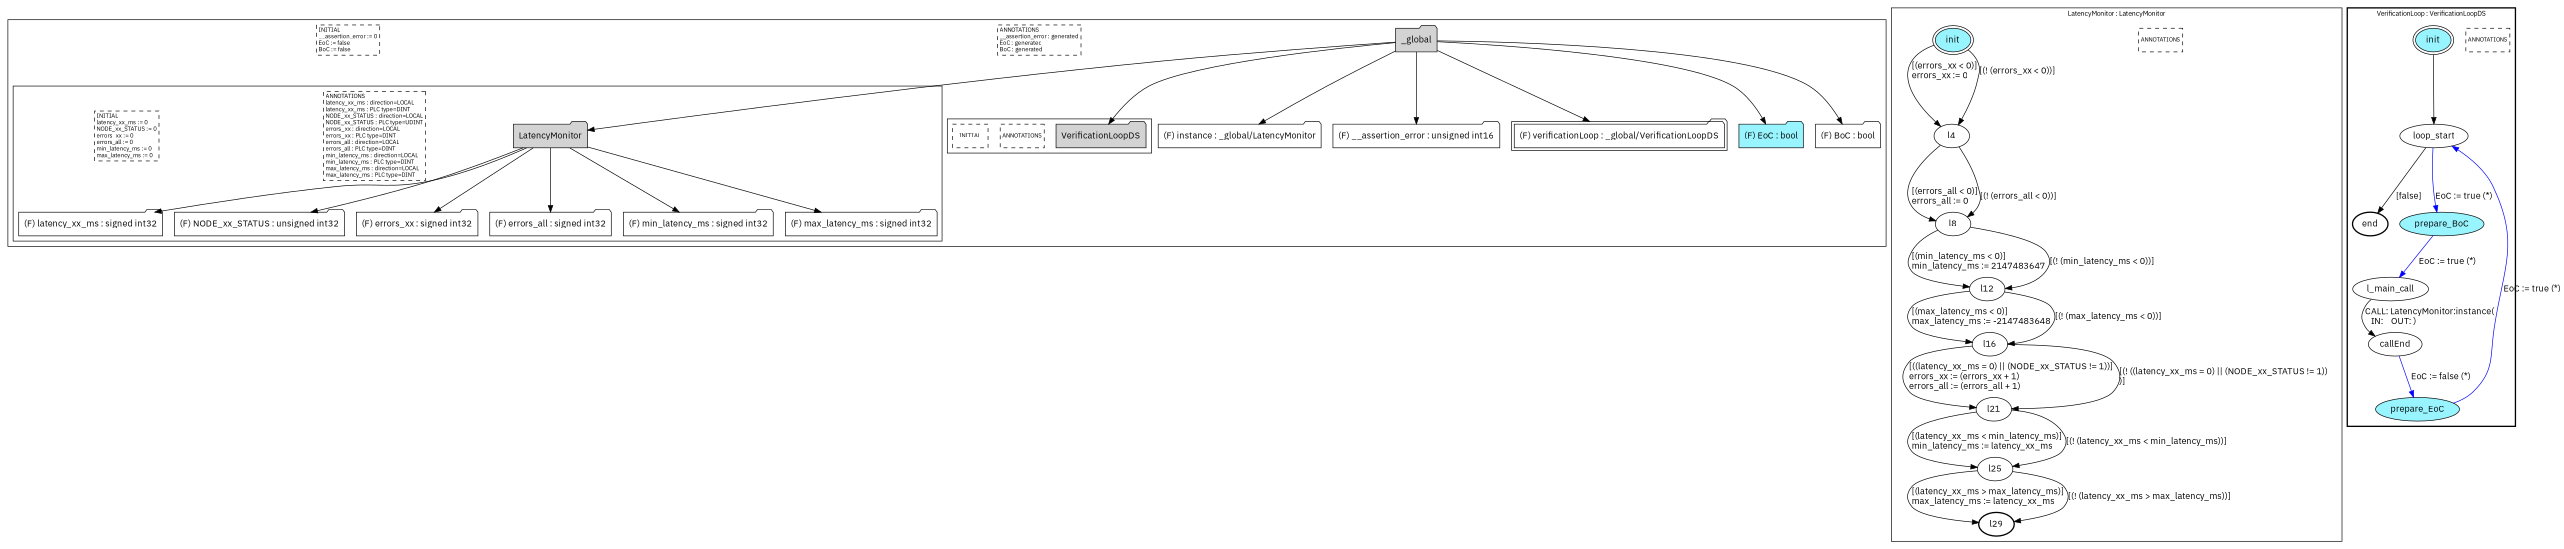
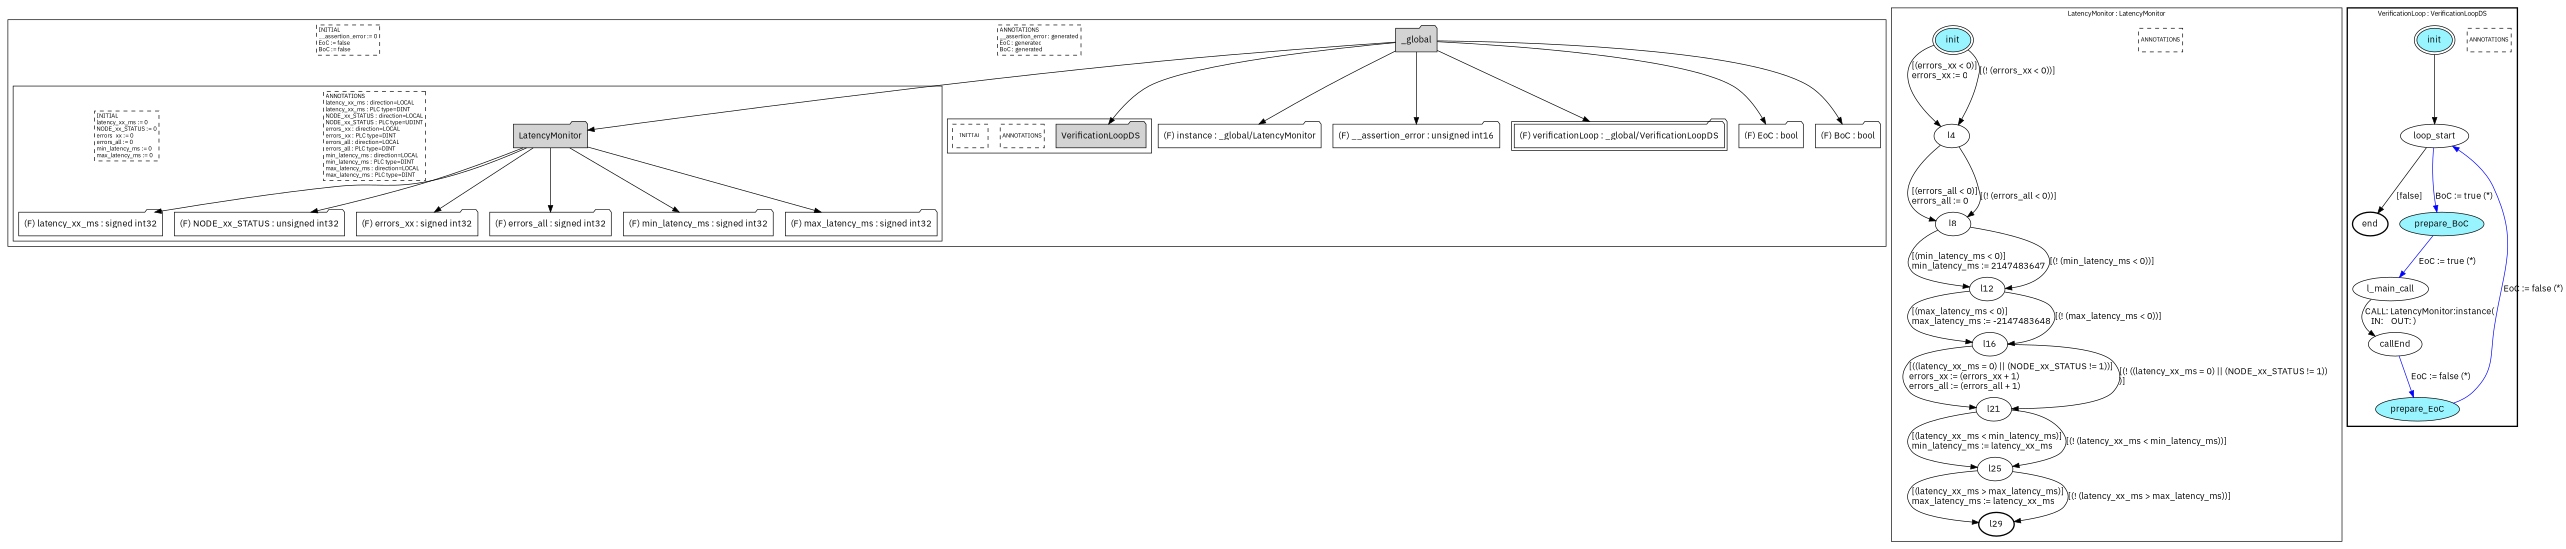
(1771, 136) -> (1771, 136)
(2464, 196) -> (2464, 196)
(2533, 289) -> (2534, 289)
